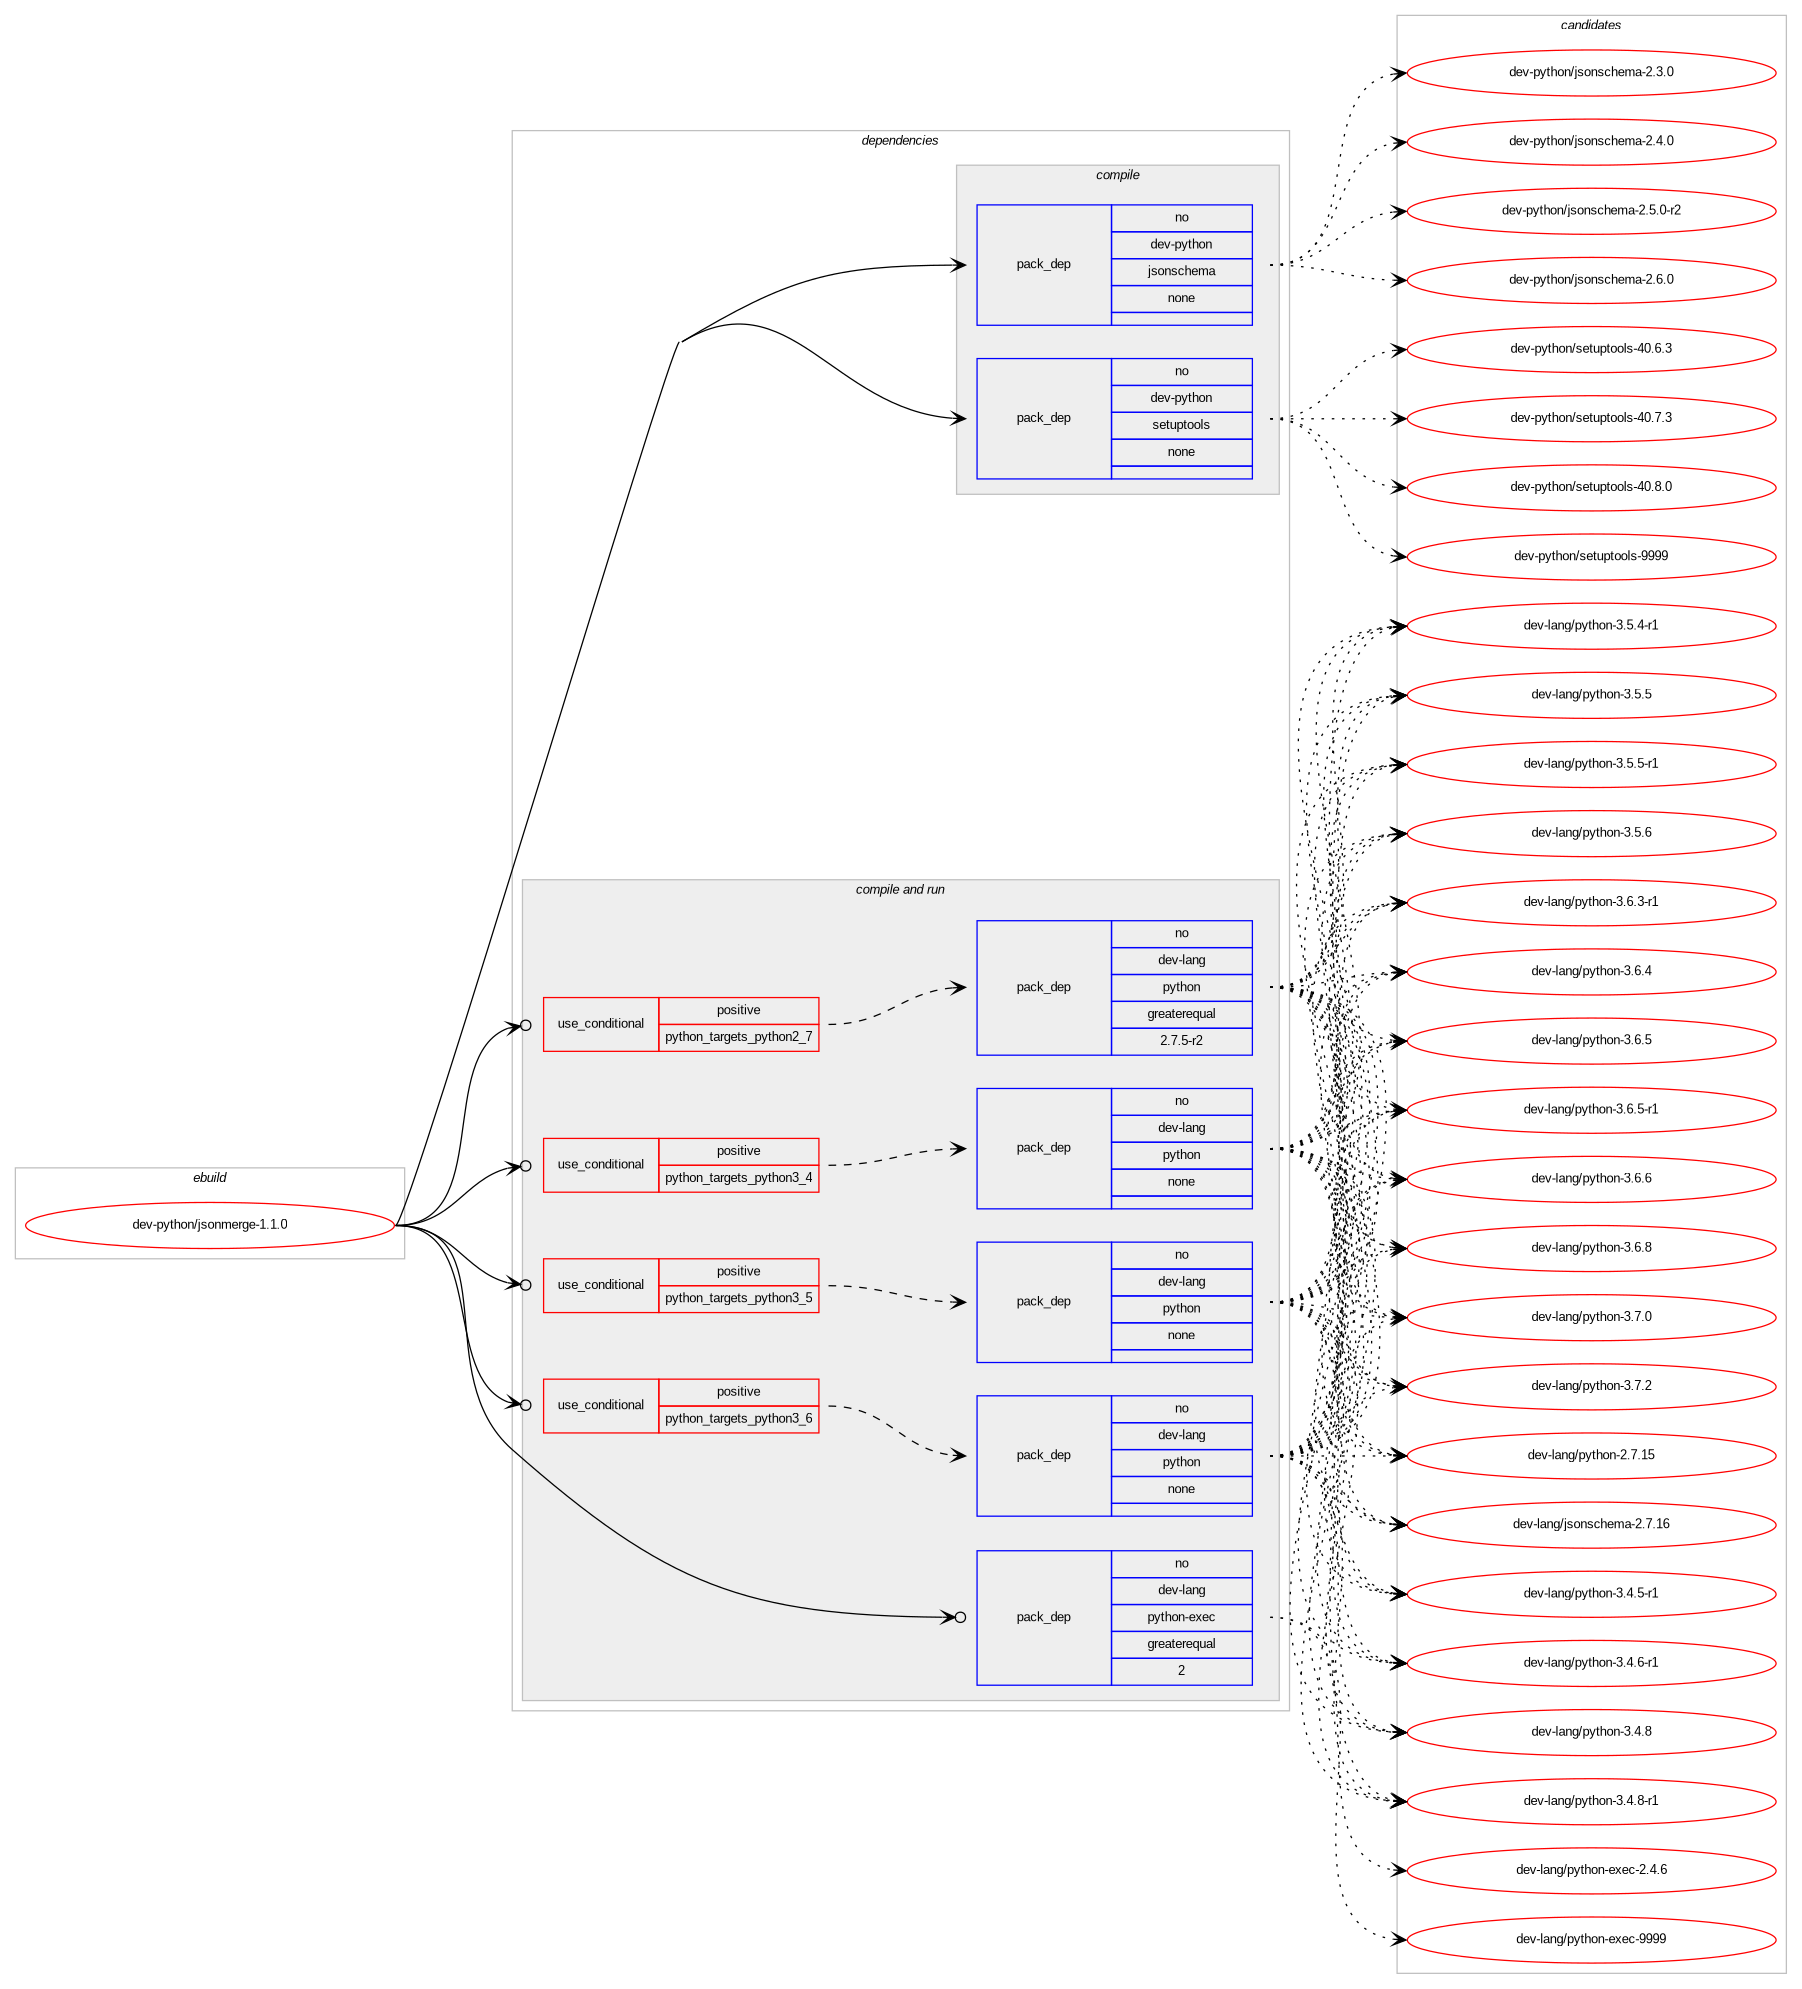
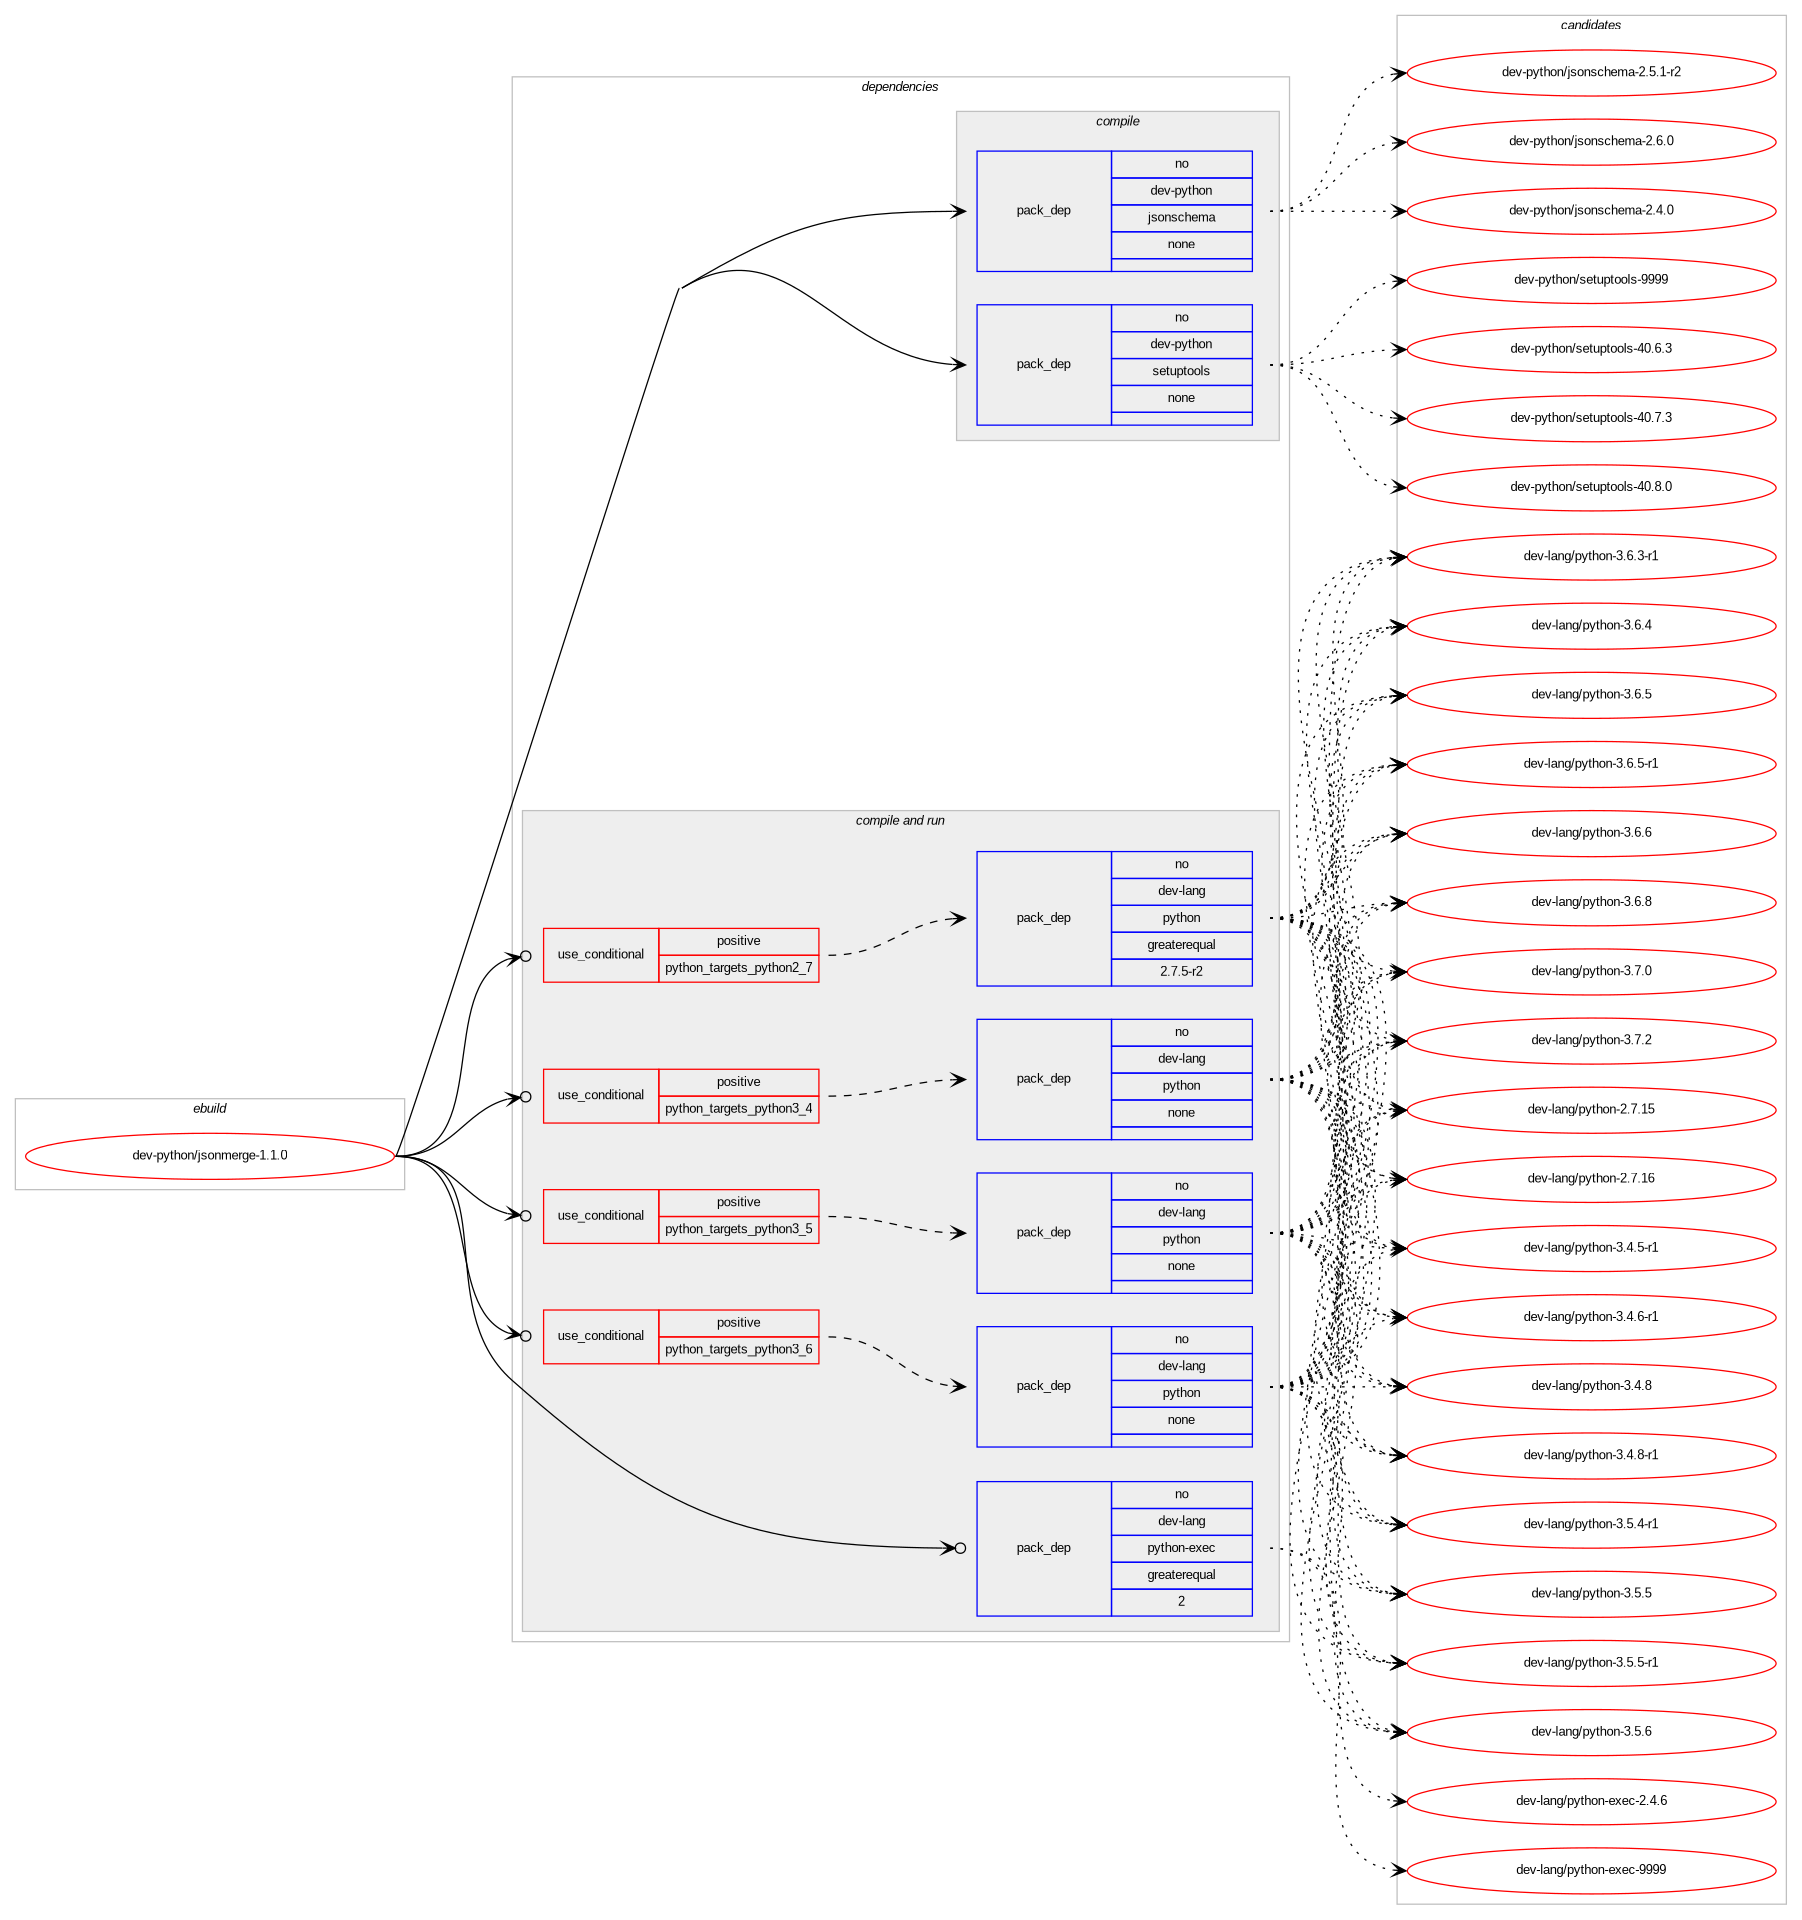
(1592, 73) -> none
(1592, 211) -> (1592, 73)
(1592, 1525) -> (1592, 1179)
